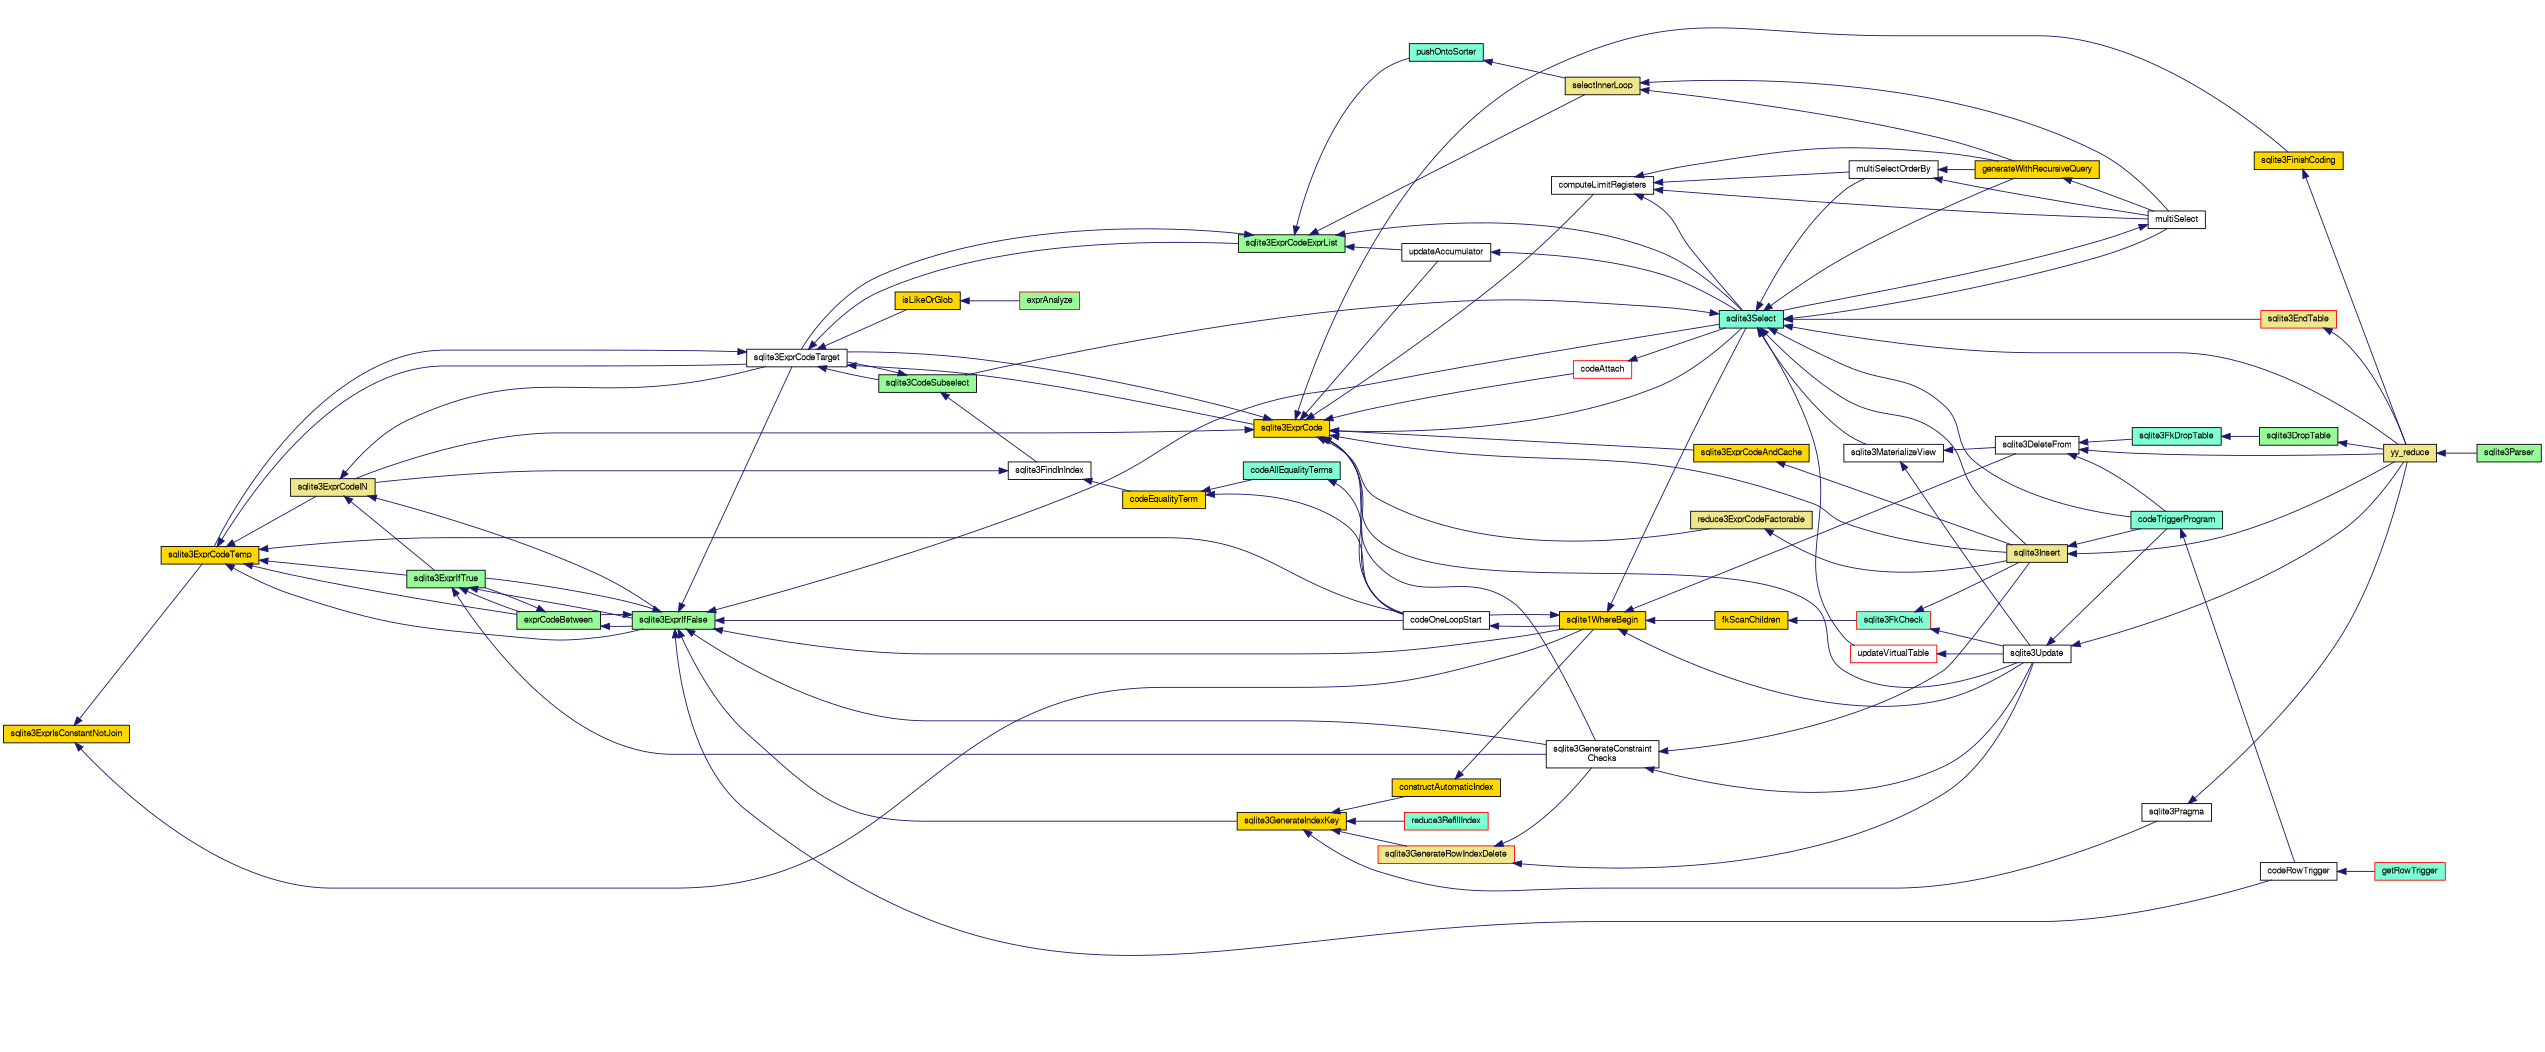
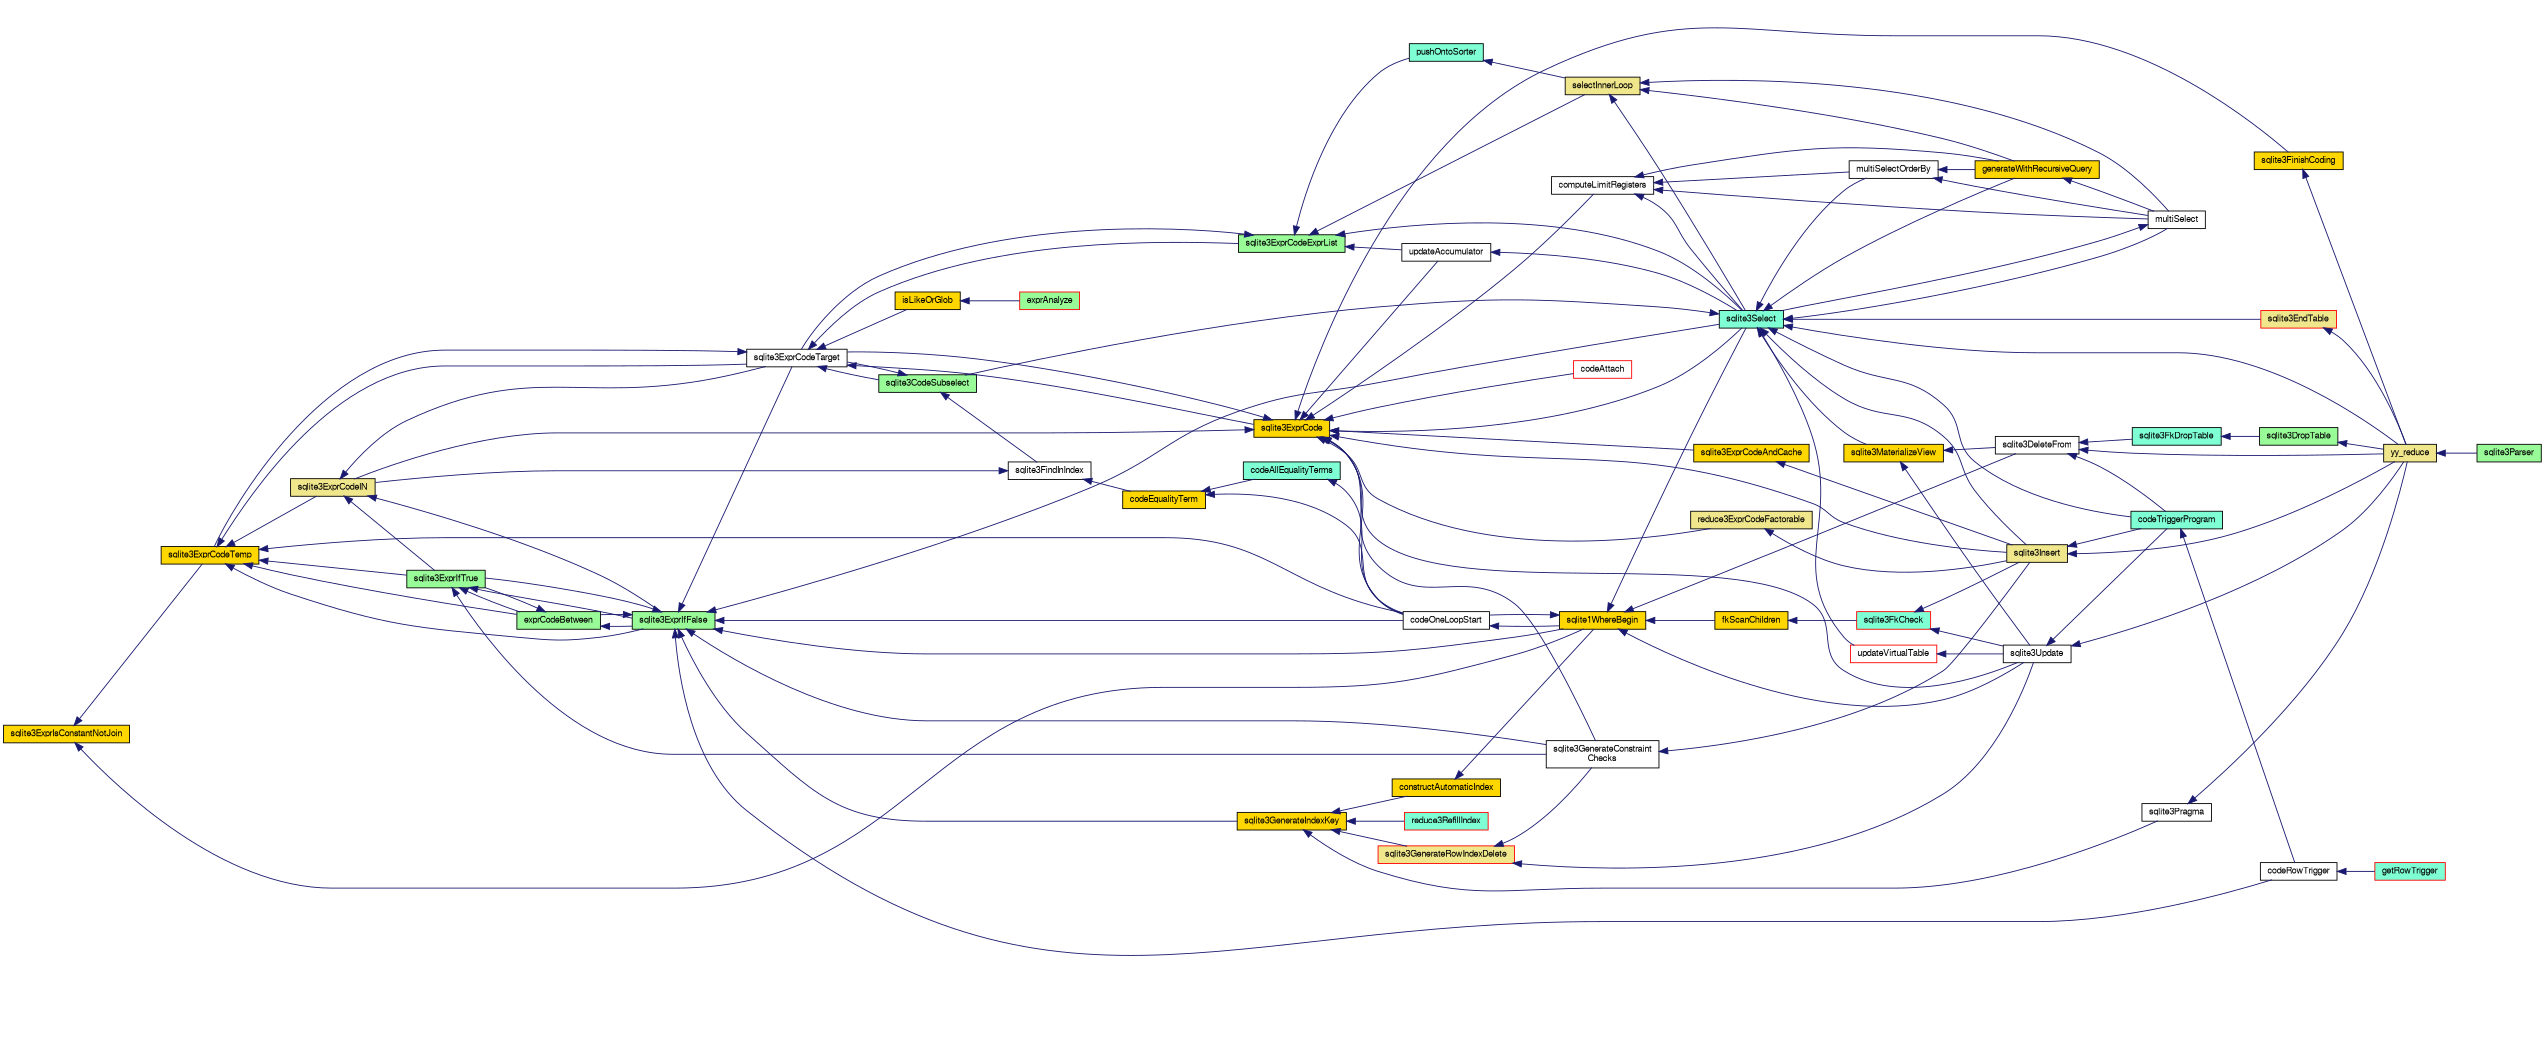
(1681, 343) -> (1682, 205)
(1894, 453) -> (1894, 453)
(1869, 788) -> none
